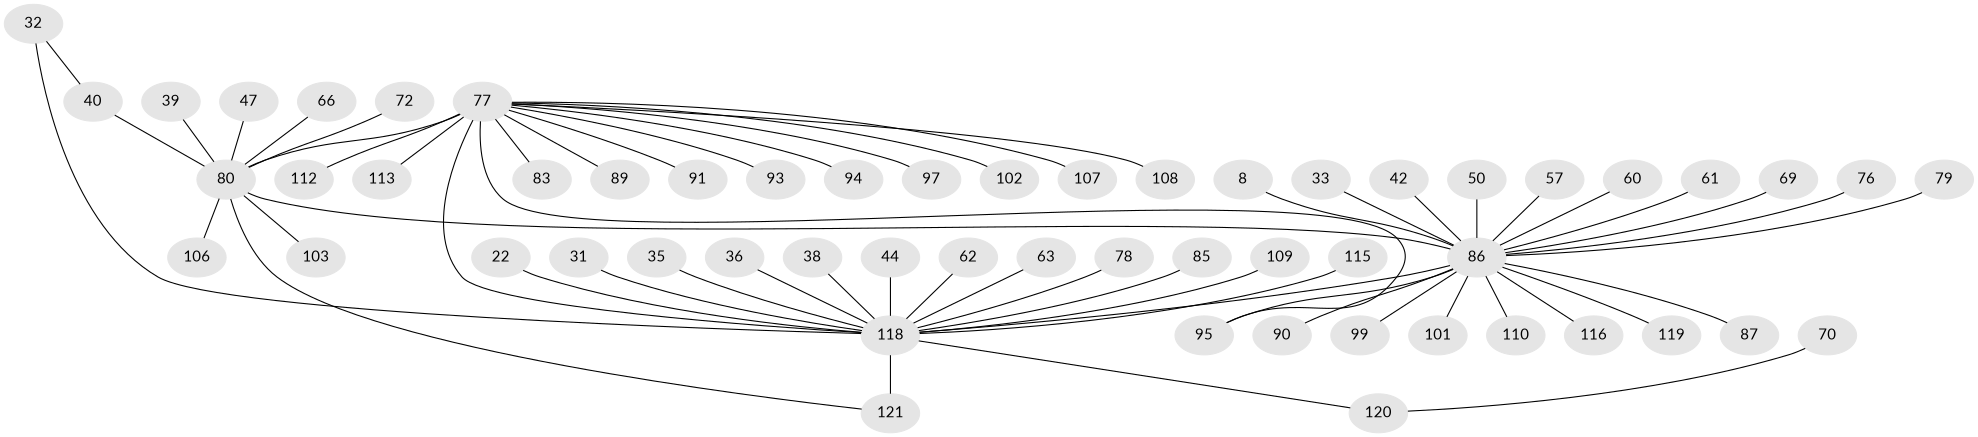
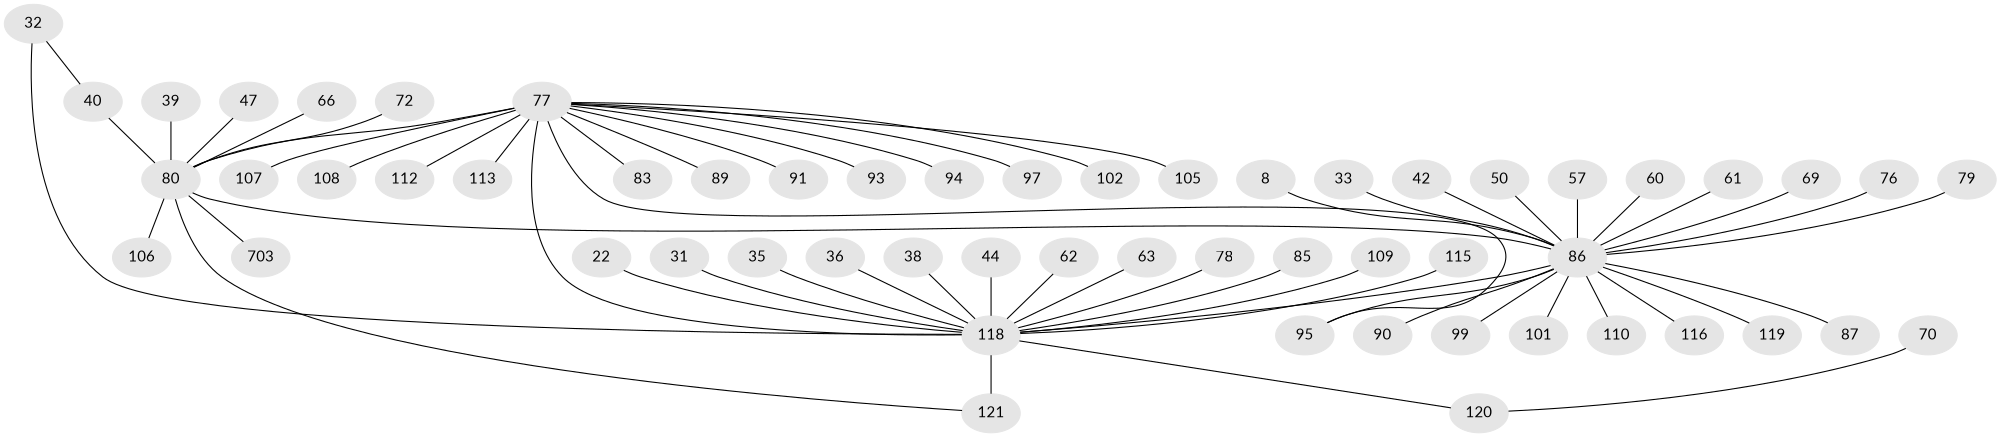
none -> (1188, 180)
(316, 258) -> (261, 258)
